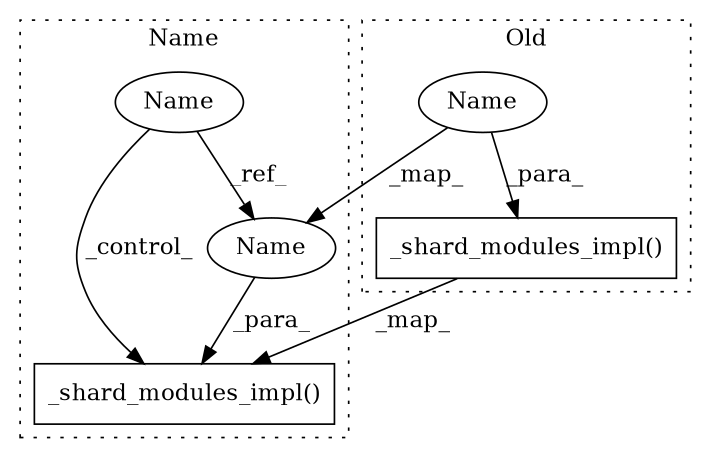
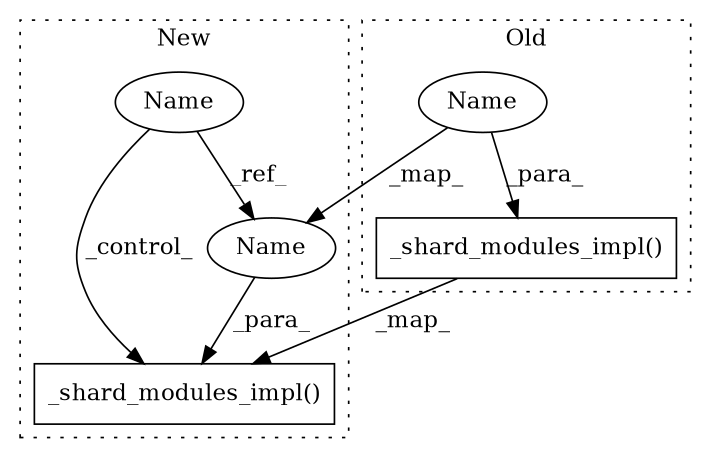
(184, 39) -> (184, 39)
